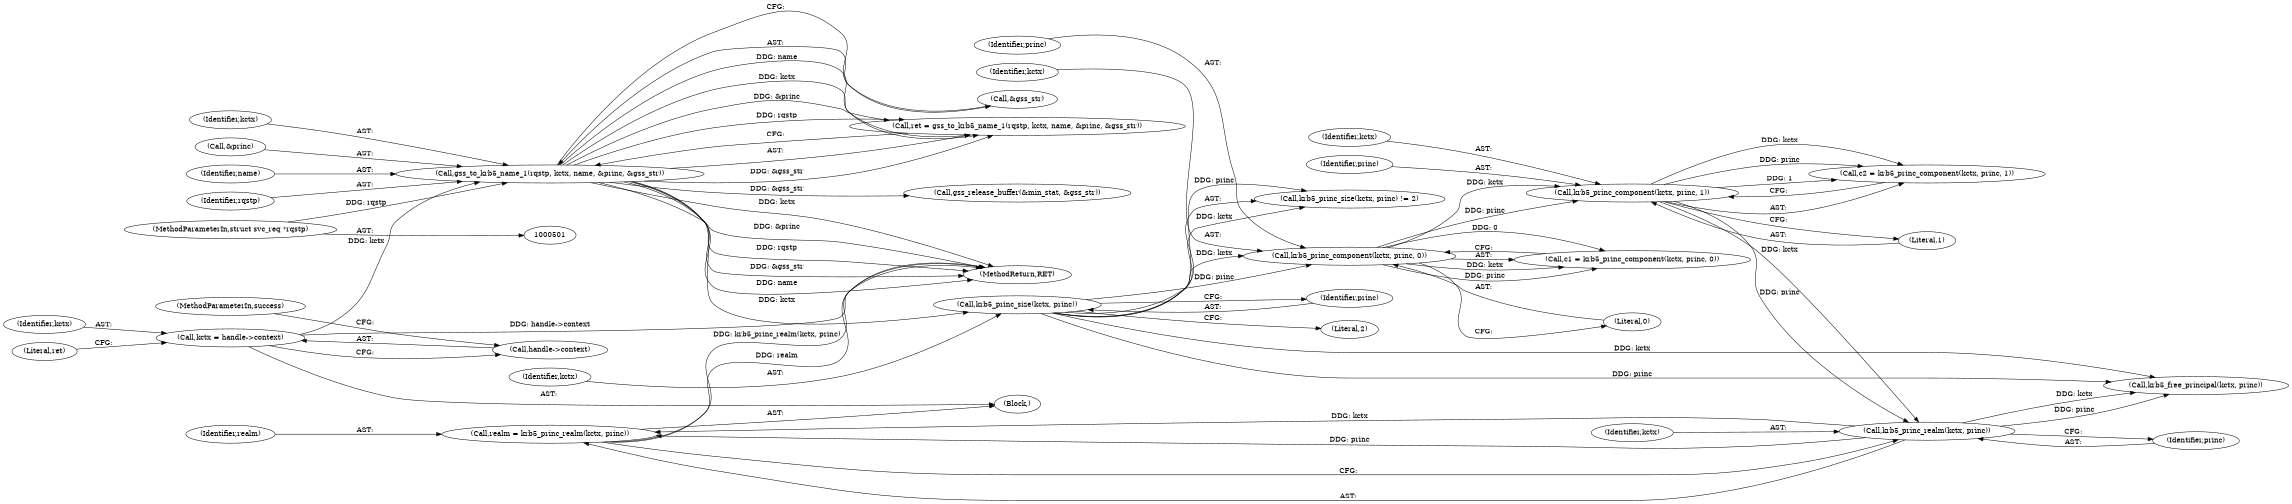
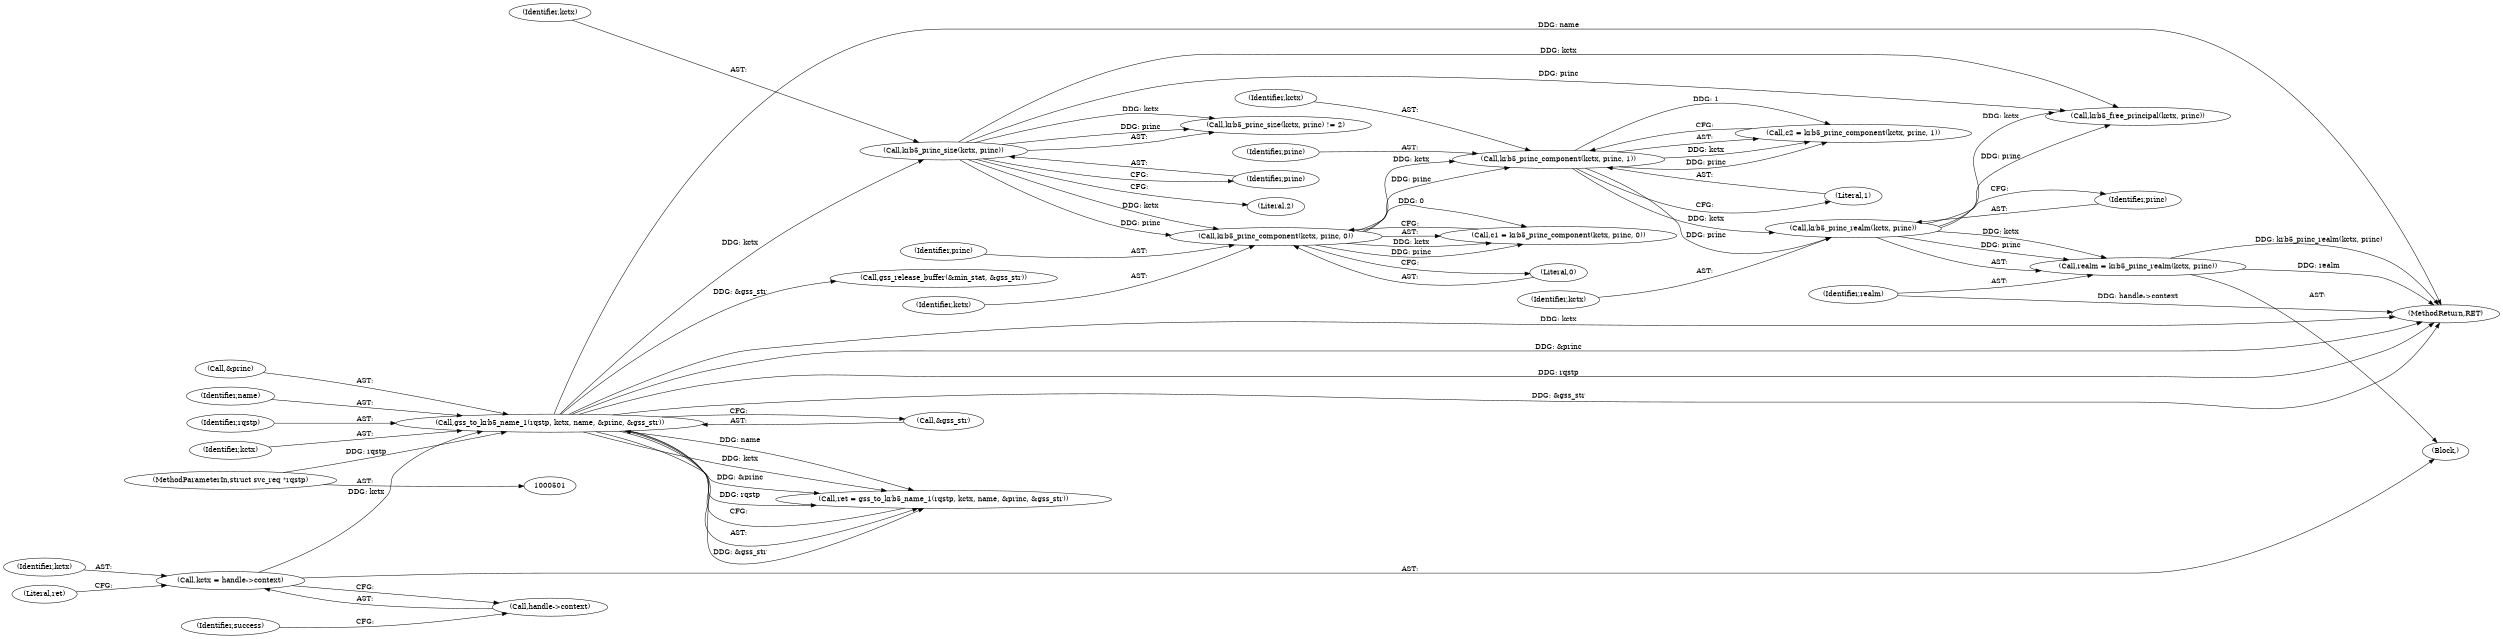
(230, 306) -> (230, 626)
(651, 330) -> (2142, 304)
(1248, 475) -> none
